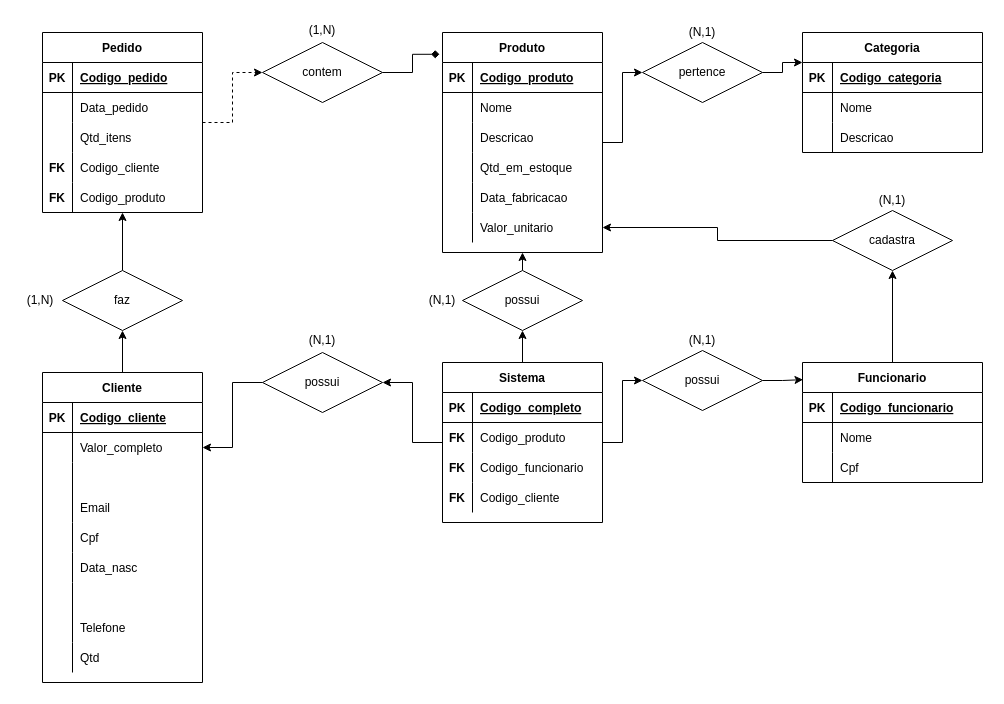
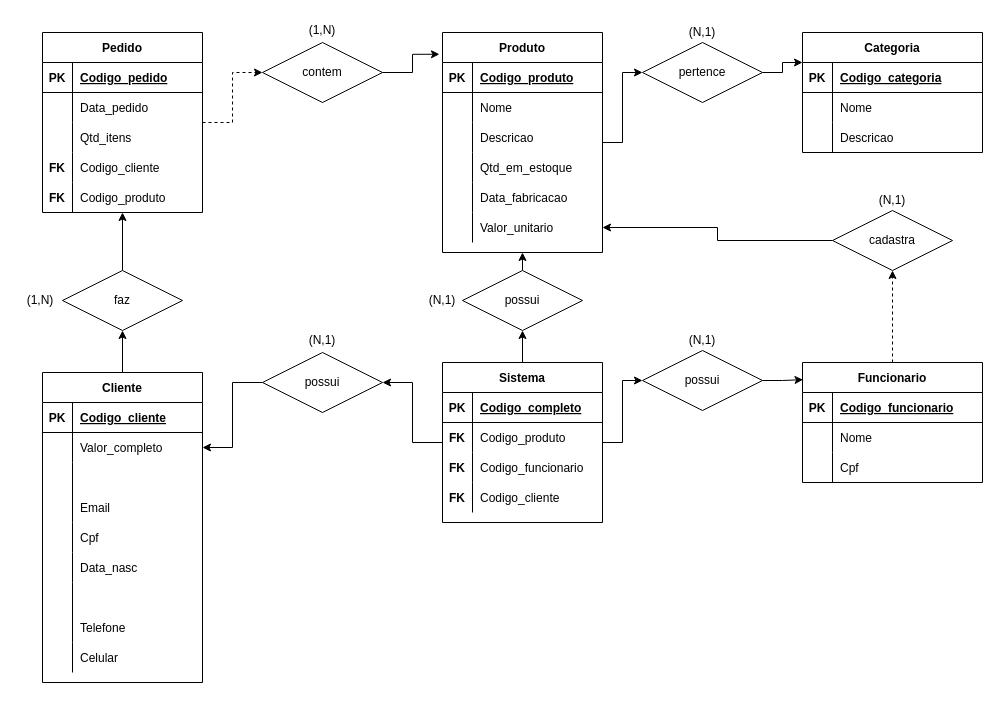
(430, 54) -> (431, 54)
(893, 319) -> (893, 319)
(90, 658) -> (100, 658)
